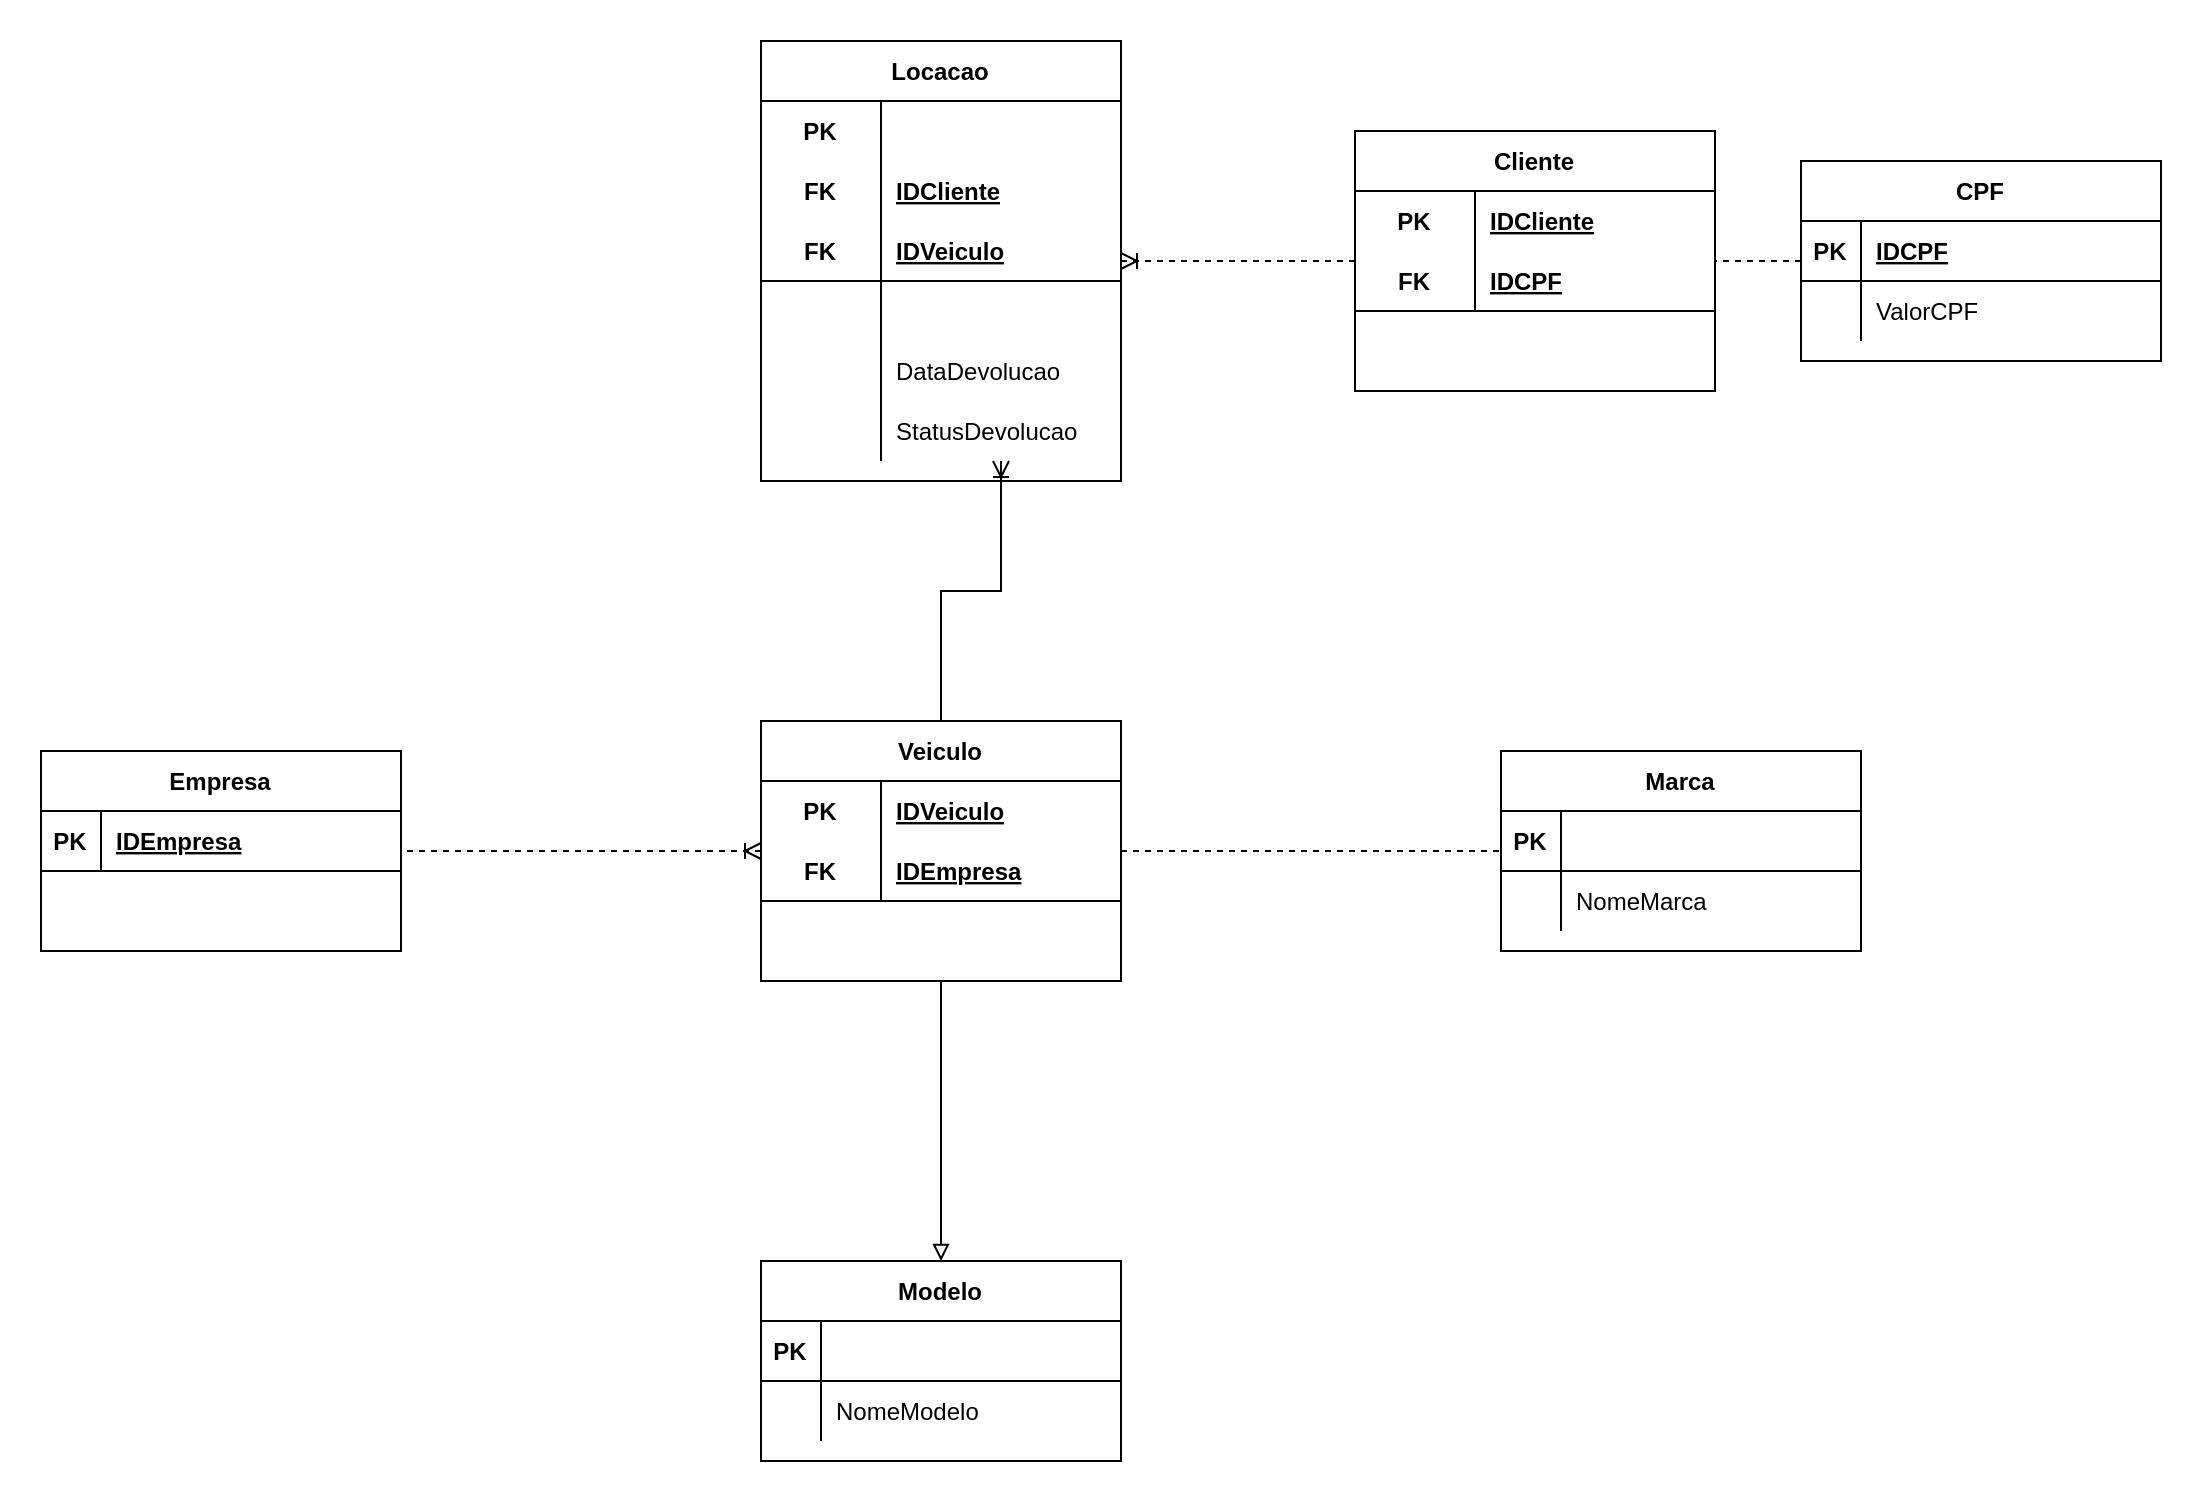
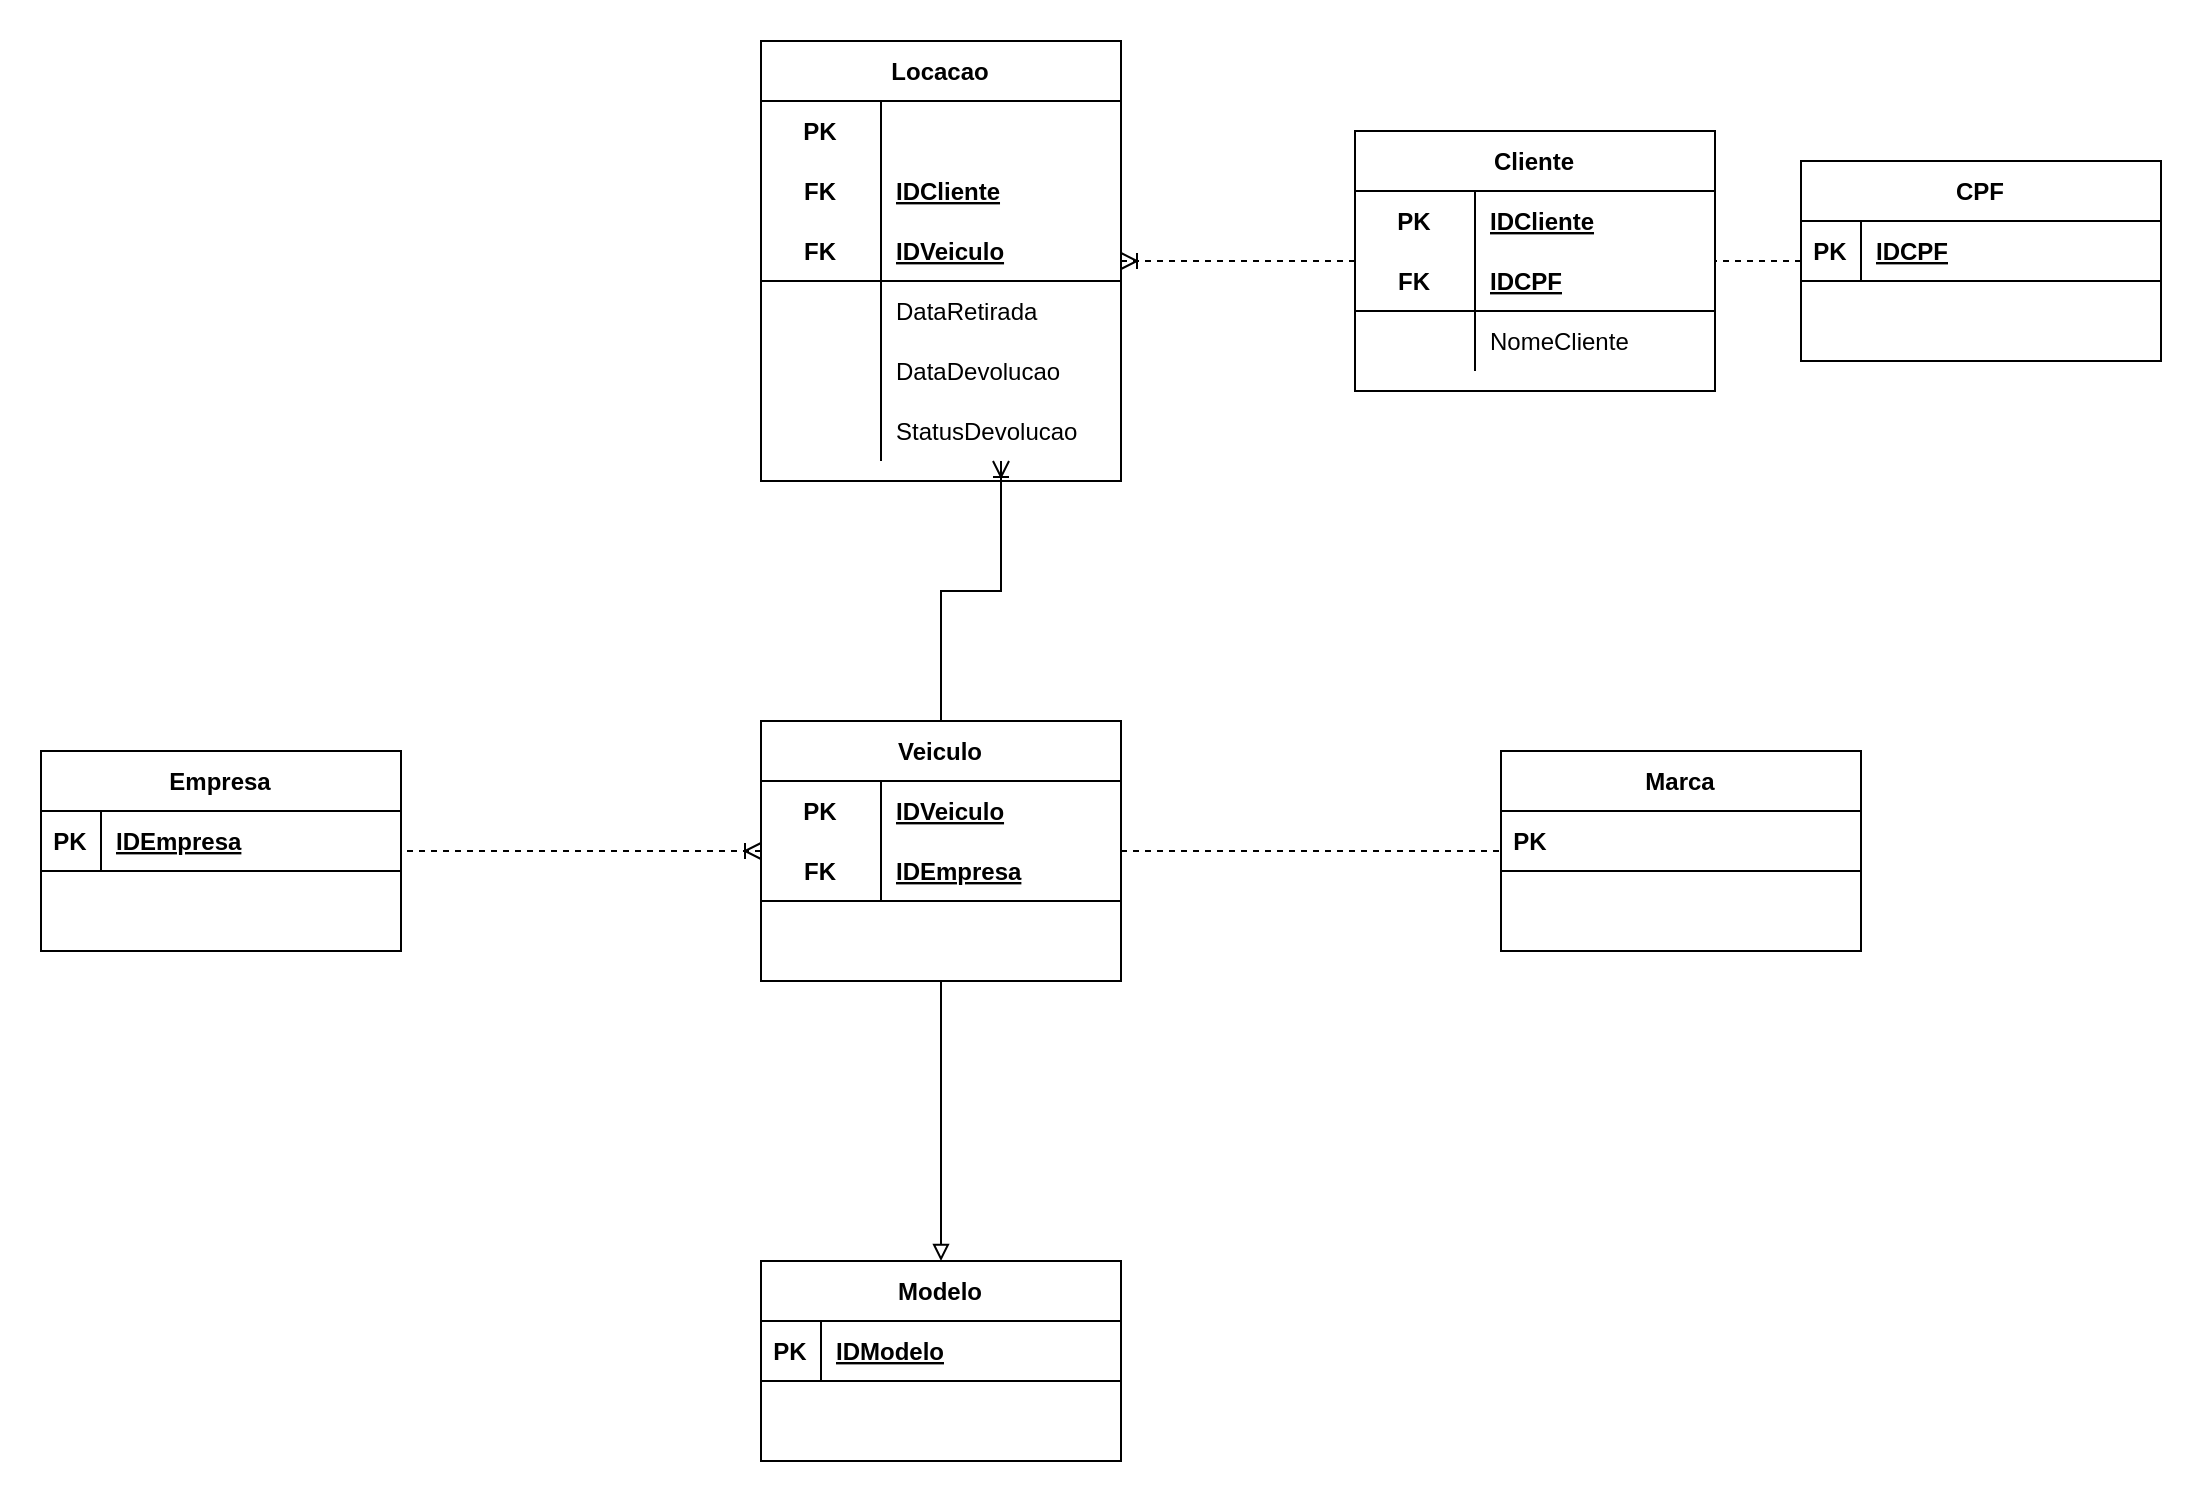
none -> (1001, 311)
(2011, 311) -> none
none -> (1595, 341)
(1711, 901) -> none
none -> (971, 1351)
(971, 1411) -> none
